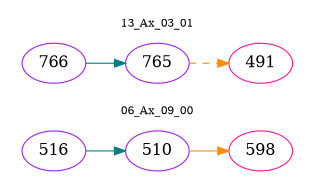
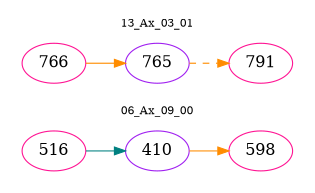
(54, 63) -> (54, 63)
(100, 63) -> (100, 63)
(261, 63) -> (261, 63)
(54, 151) -> (54, 151)
(157, 151) -> (157, 151)
